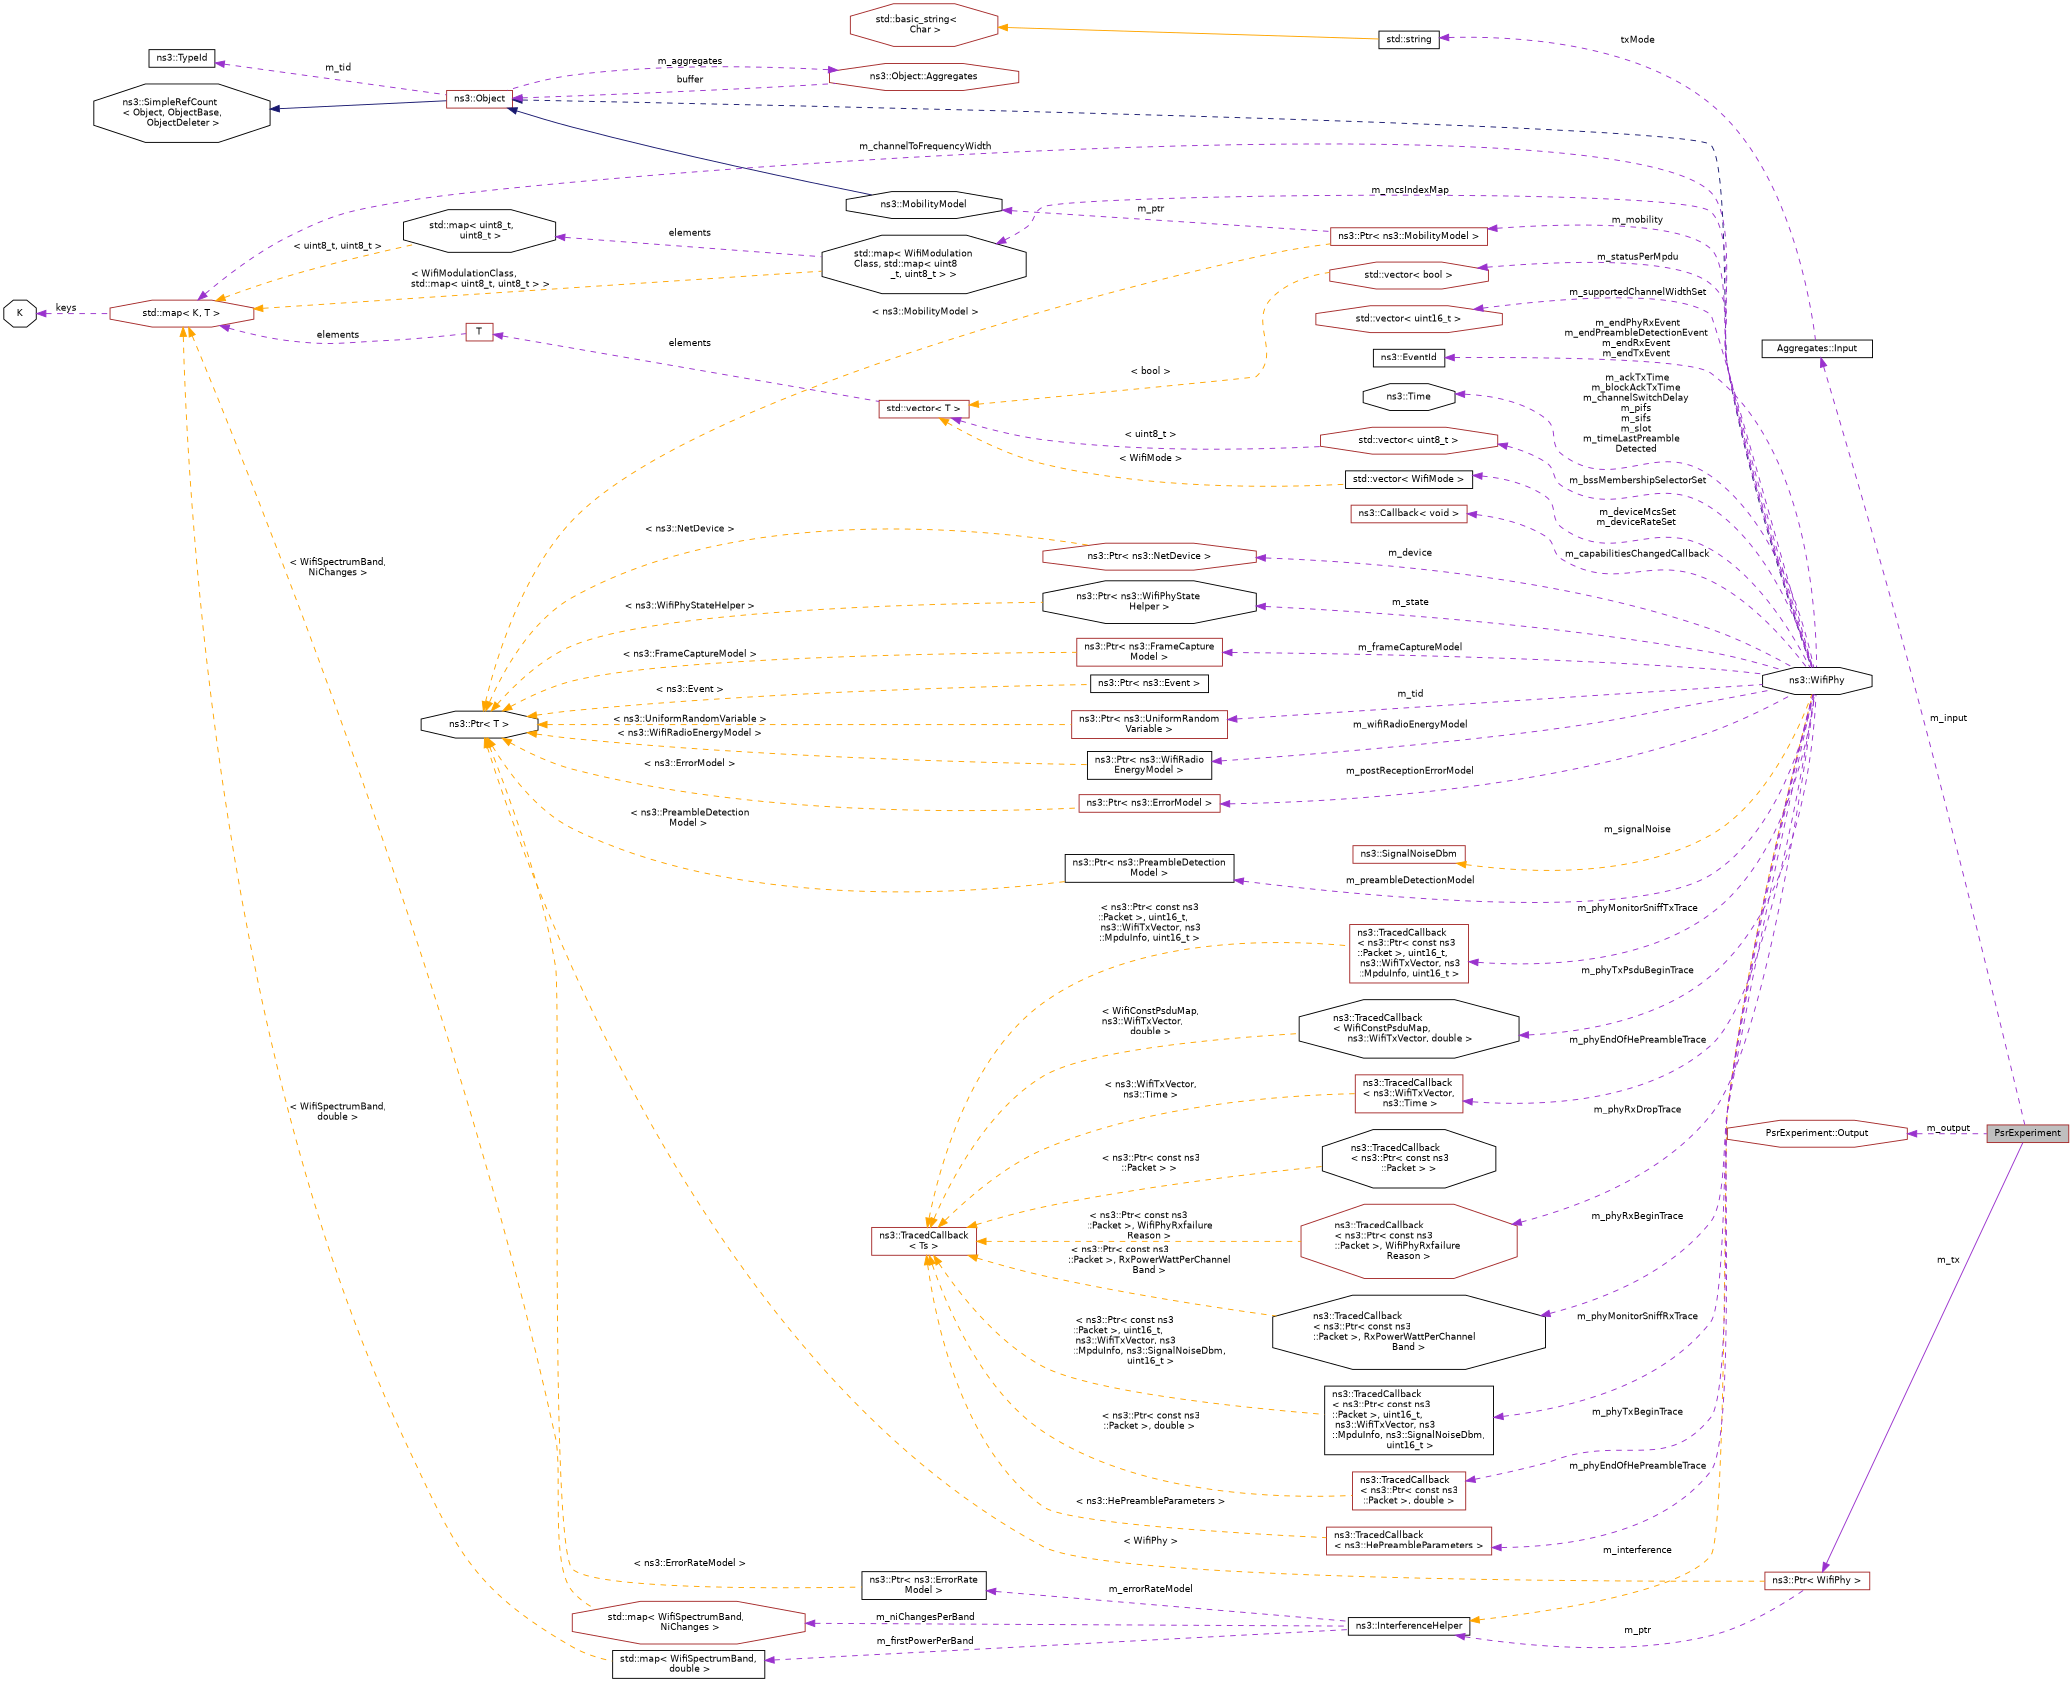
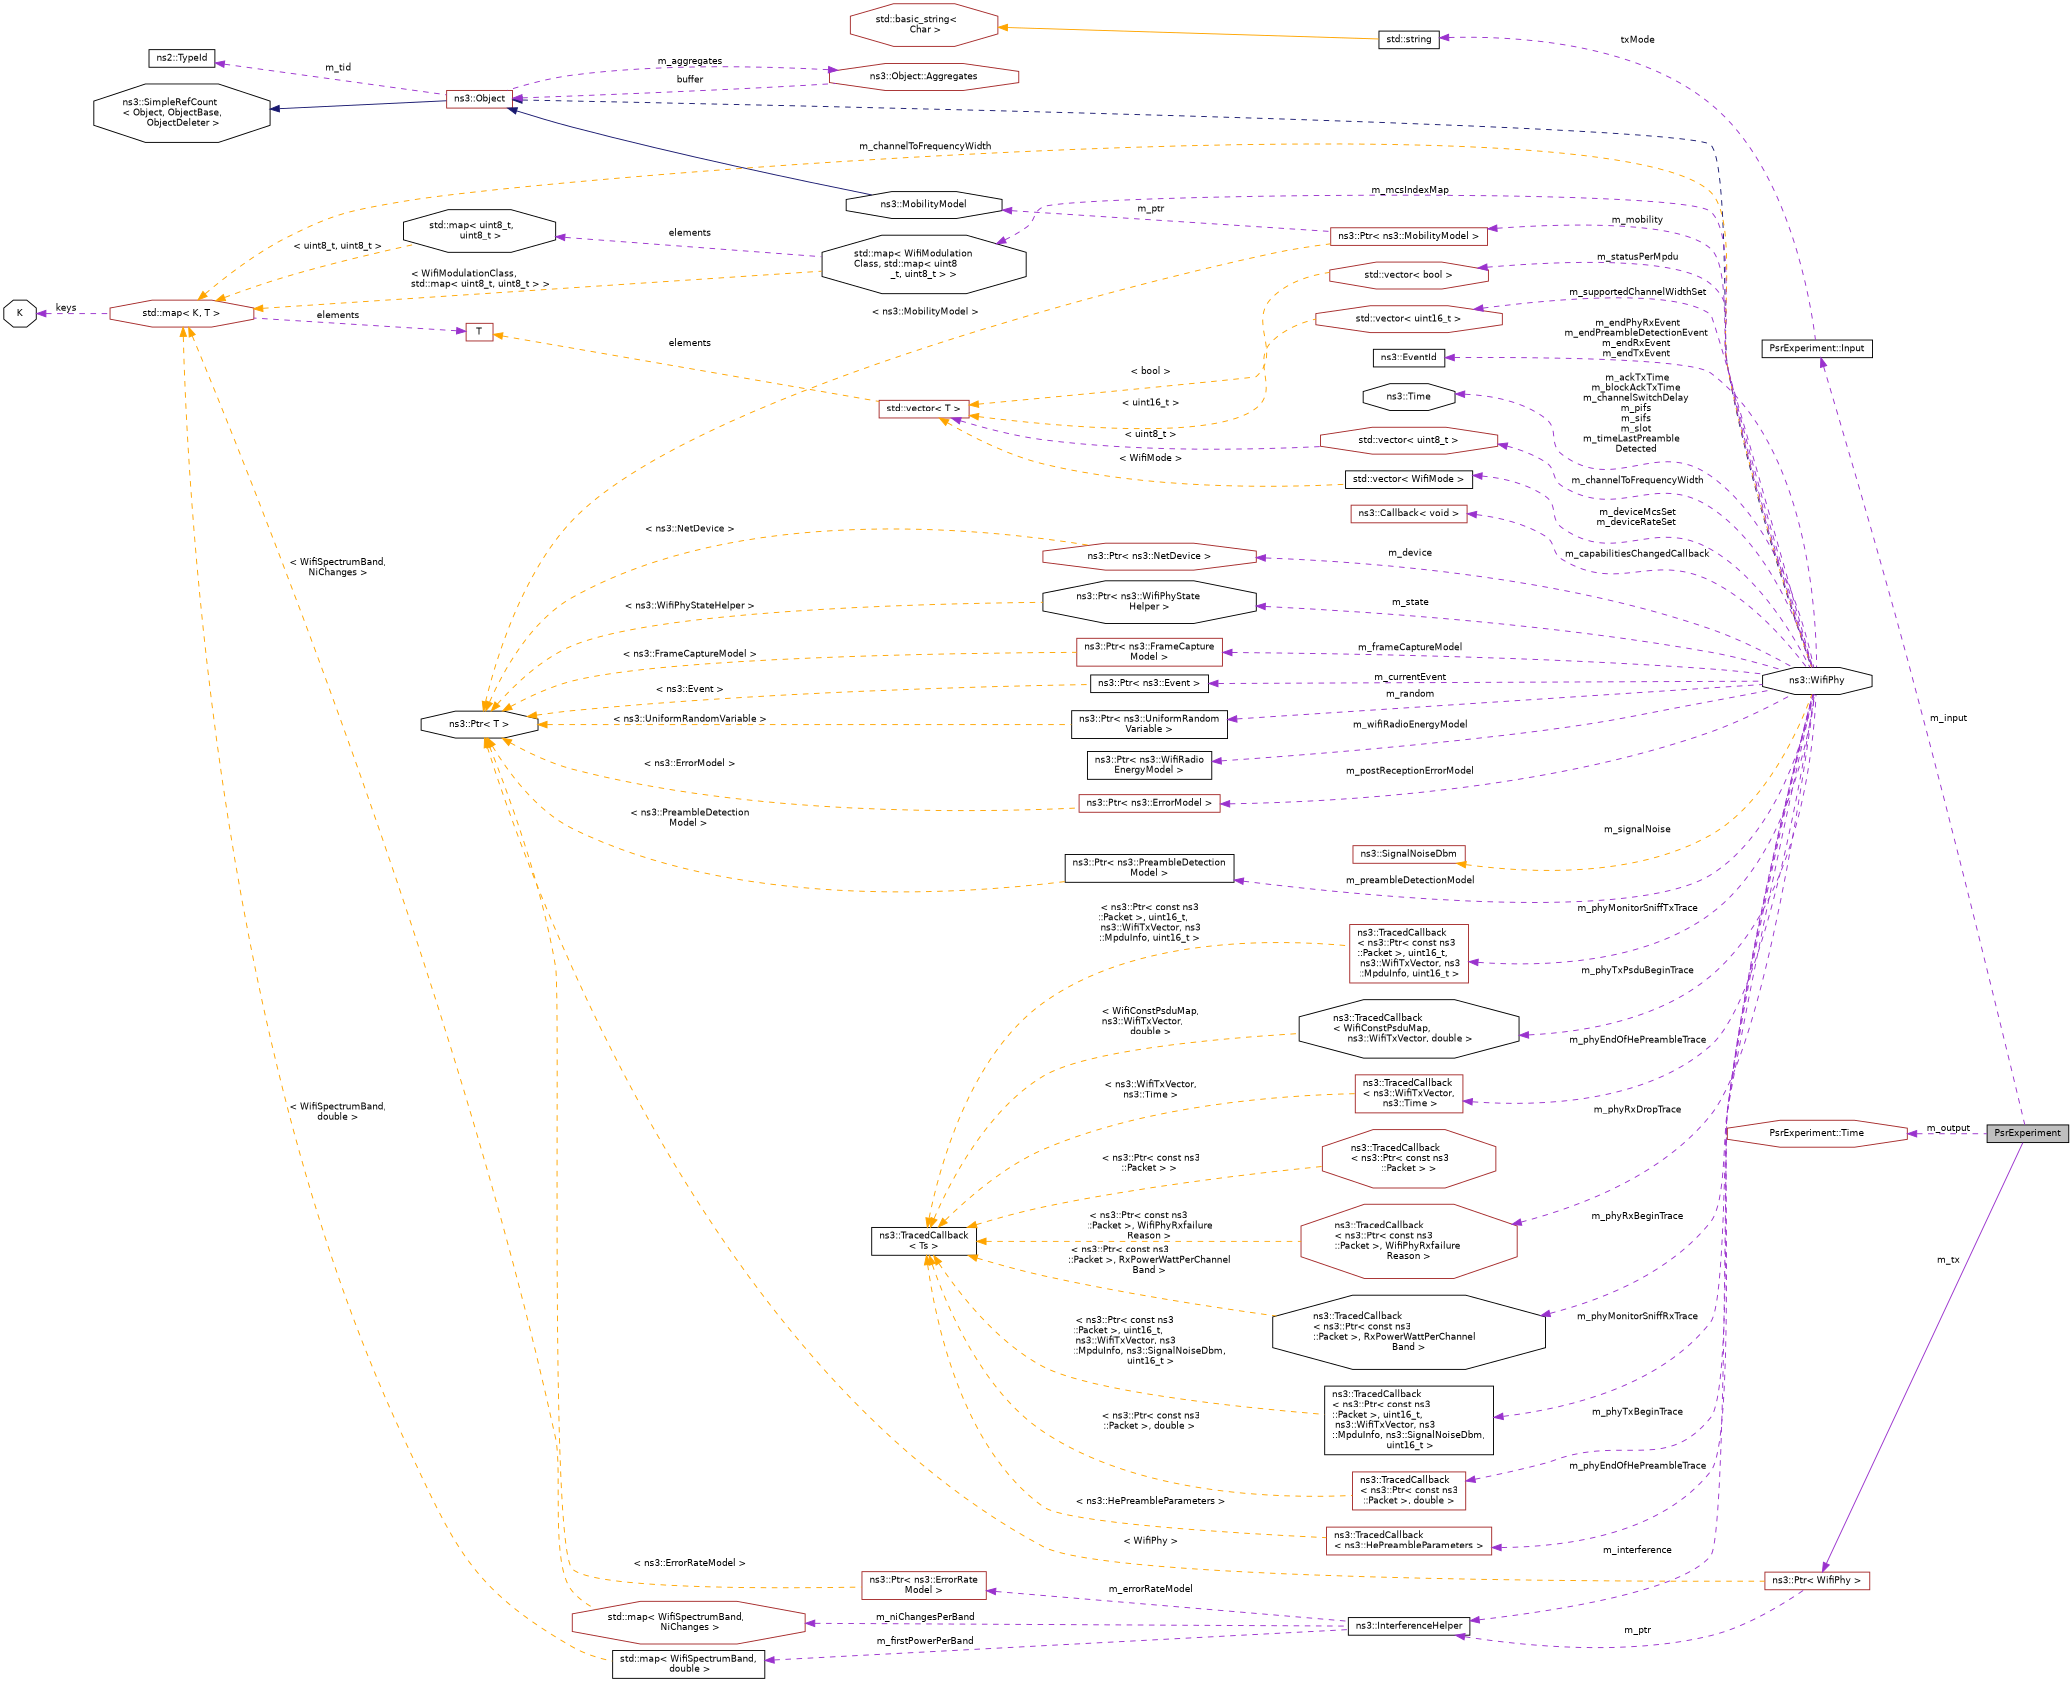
(182, 58) -> (182, 58)
(1193, 146) -> (1193, 146)
(347, 343) -> (355, 324)
(1817, 349) -> (1817, 349)
(691, 369) -> (691, 369)
none -> (1180, 427)
(1636, 481) -> (1636, 481)
none -> (1490, 682)
(1409, 694) -> (1409, 694)
(1150, 725) -> (1150, 725)
(811, 755) -> none
(1817, 1134) -> (1817, 1134)
(2028, 1134) -> (2028, 1134)
(1409, 1159) -> (1409, 1159)
(924, 1241) -> (924, 1241)
(1720, 1465) -> (1720, 1465)
(924, 1586) -> (924, 1586)
